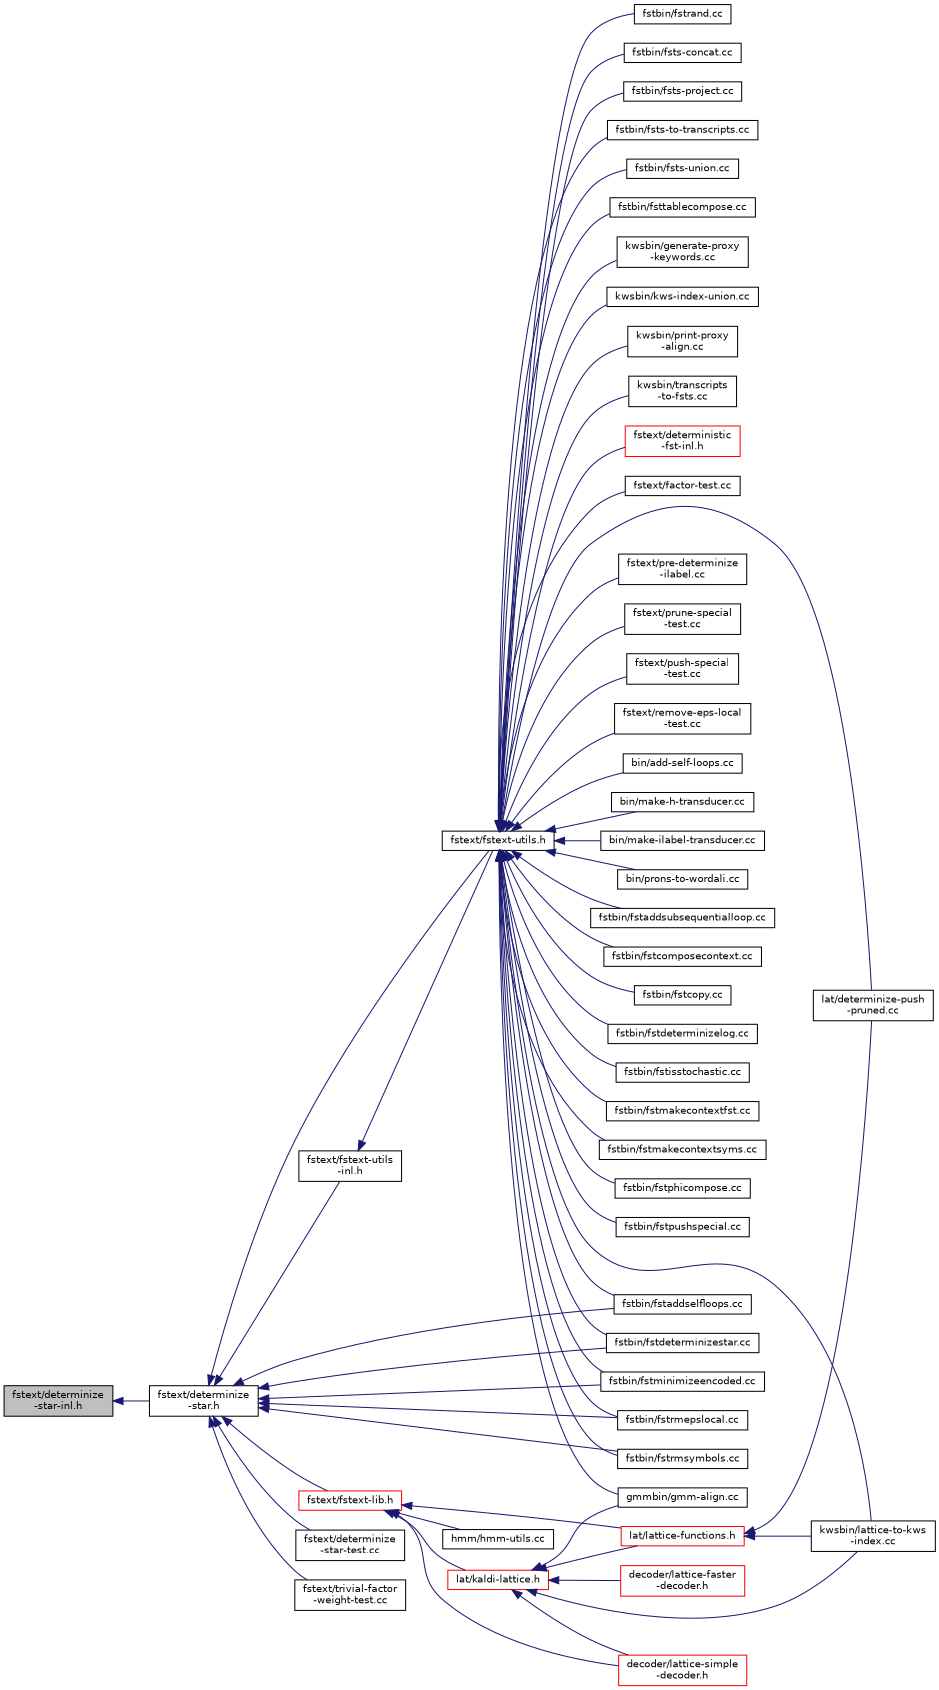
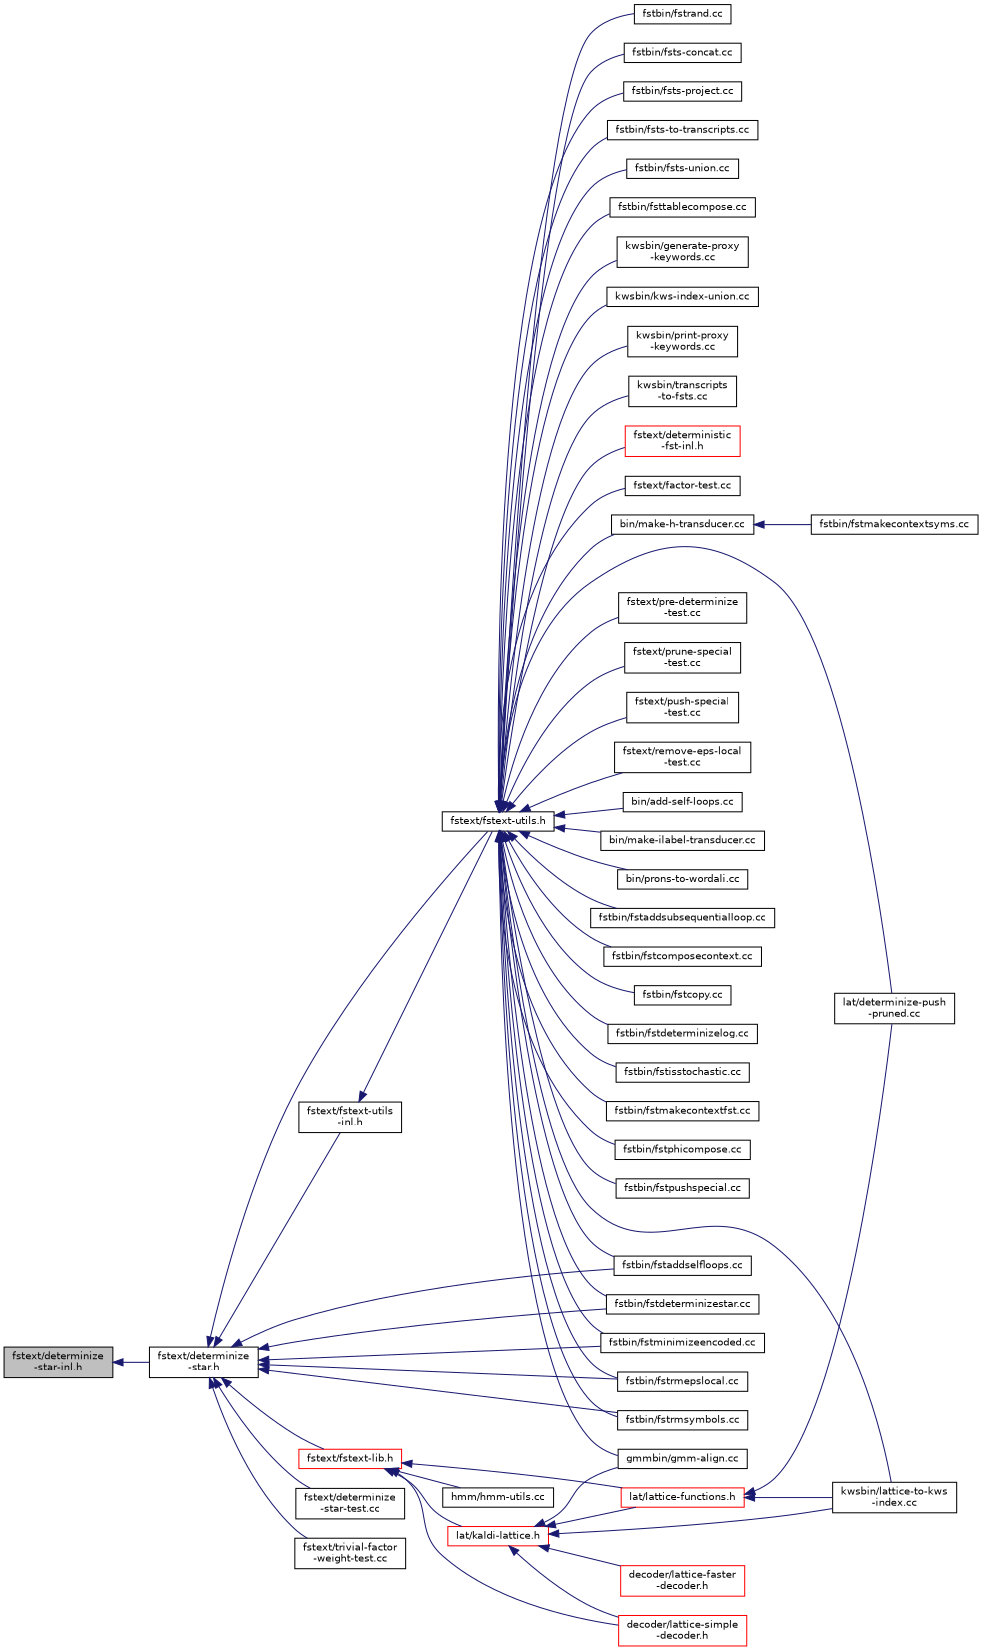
(683, 342) -> (683, 342)
(683, 569) -> (683, 608)
(522, 1013) -> (788, 525)
